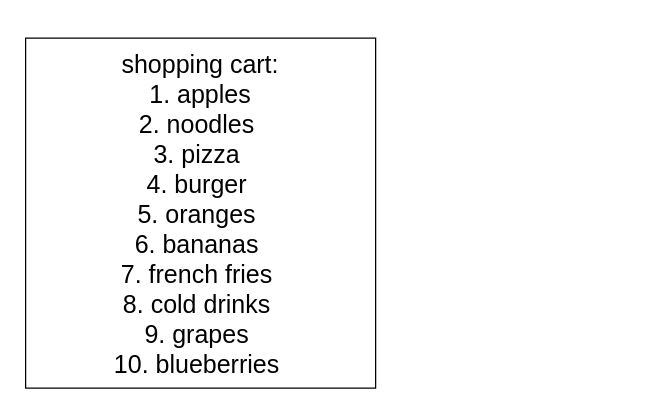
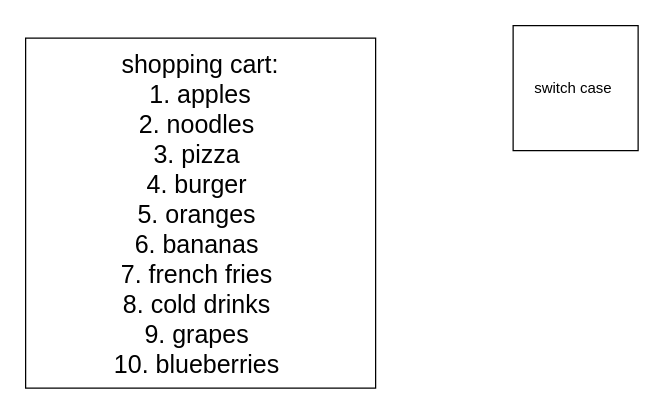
none -> (576, 88)
